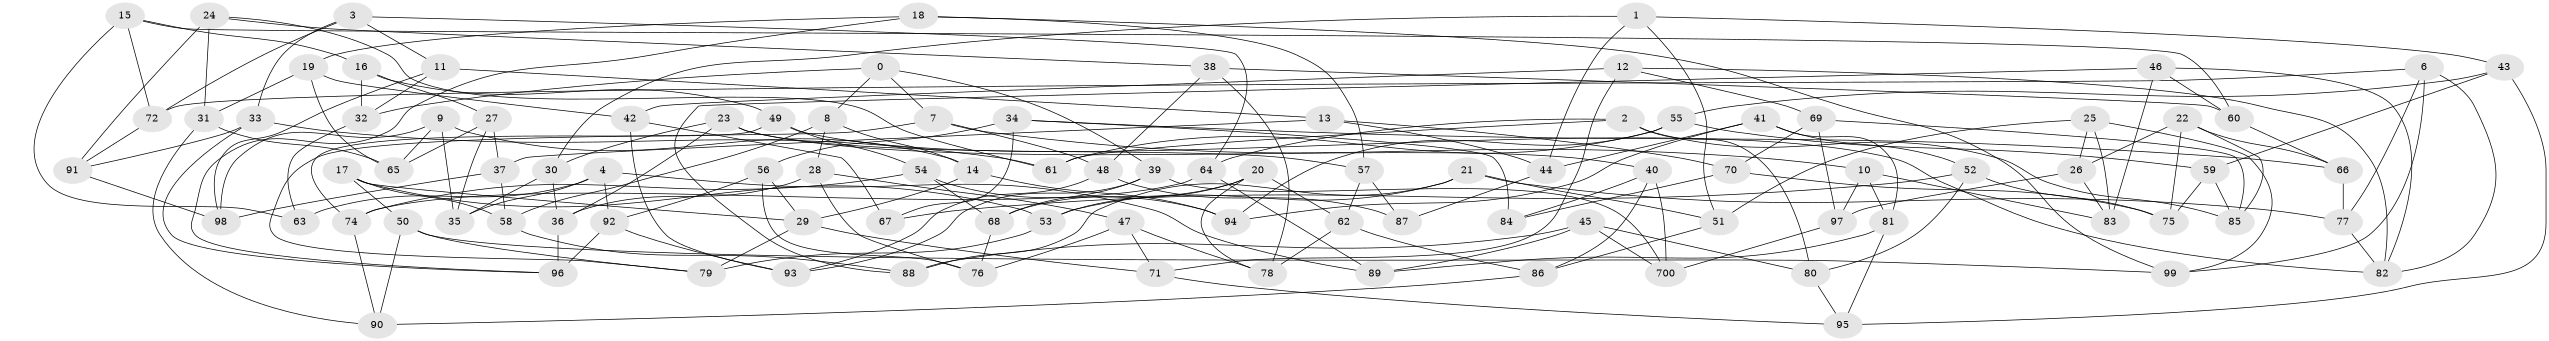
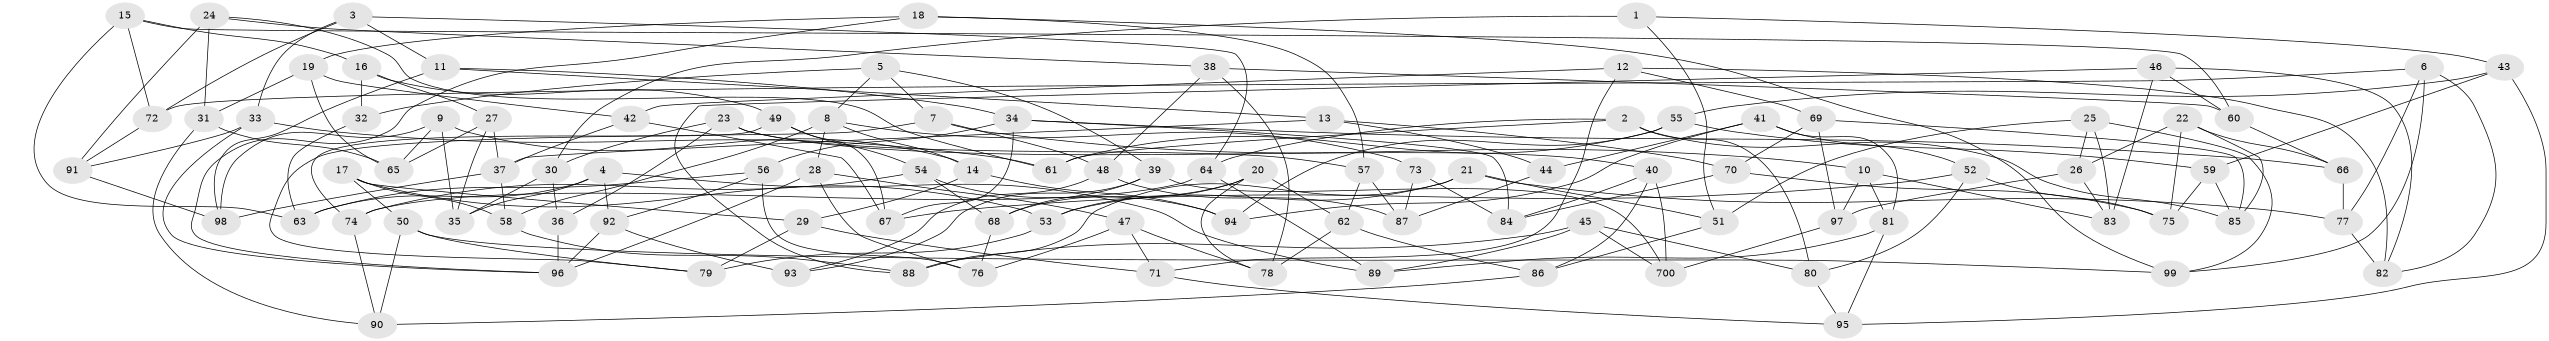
(880, 67) -> (880, 67)
(1577, 90) -> none
(391, 100) -> (728, 81)
(1306, 146) -> (861, 154)
none -> (1416, 171)
(687, 196) -> (688, 225)
(787, 201) -> (529, 188)
(667, 235) -> (542, 151)
